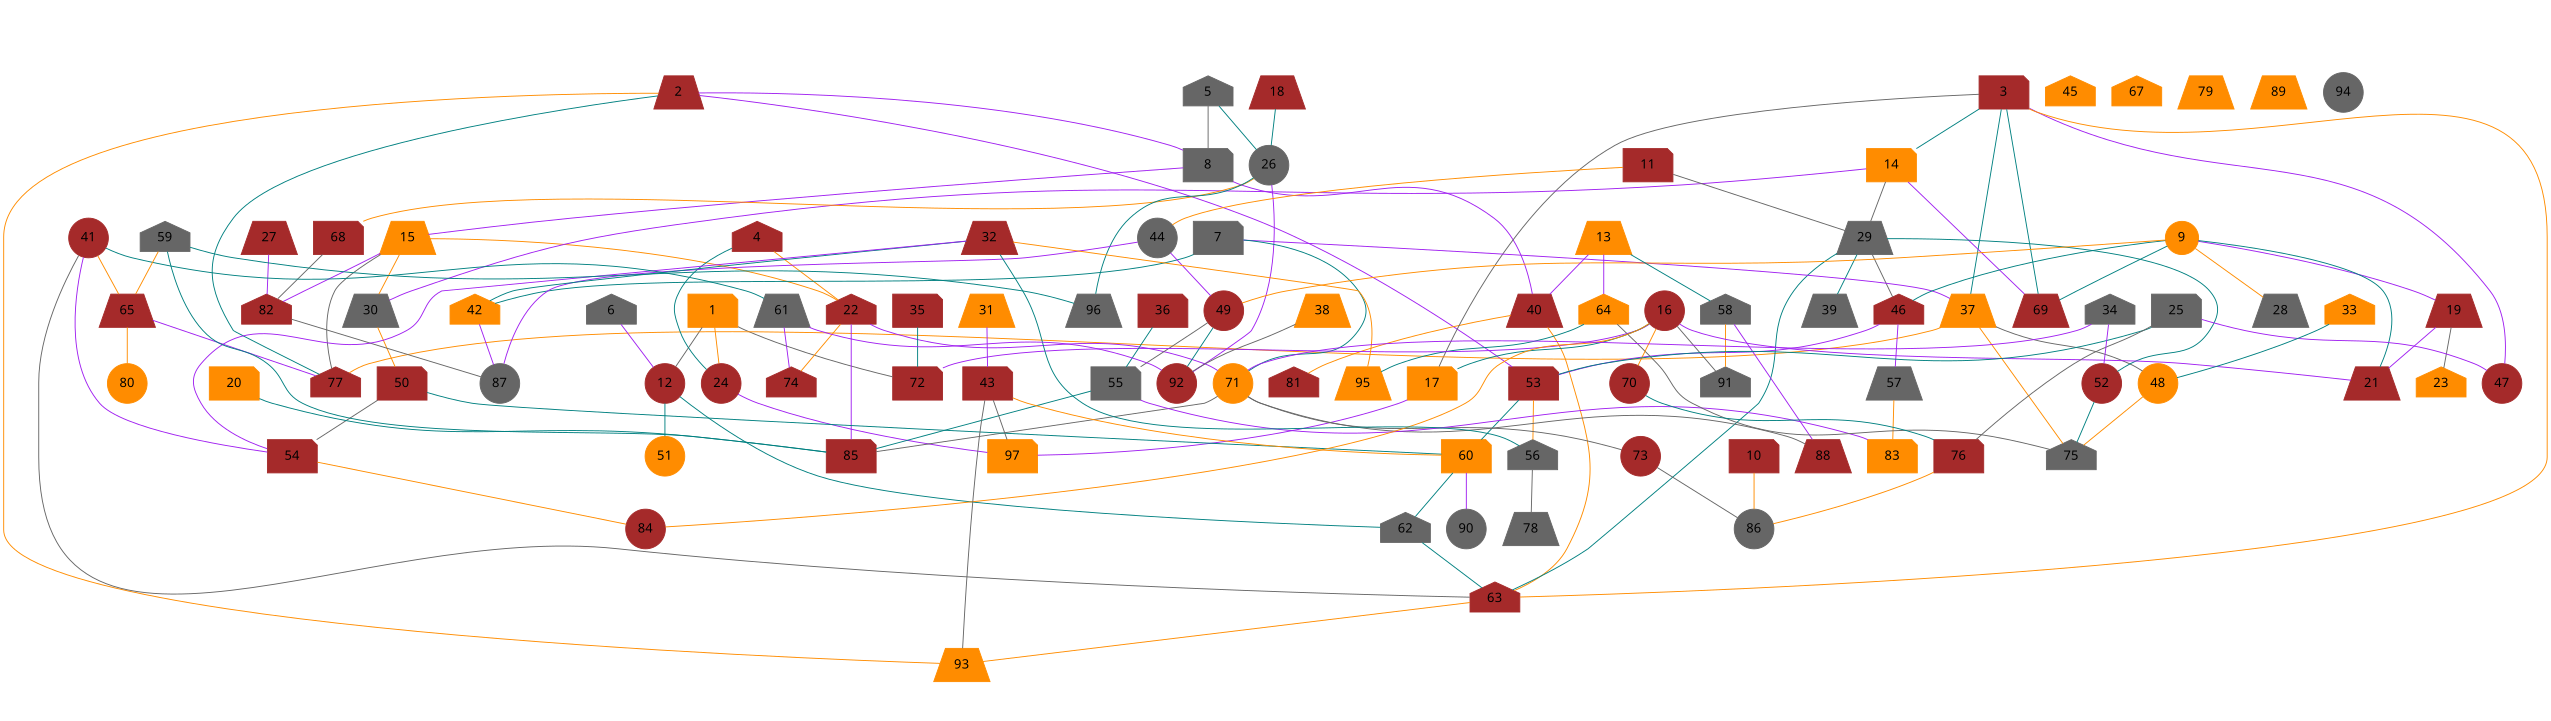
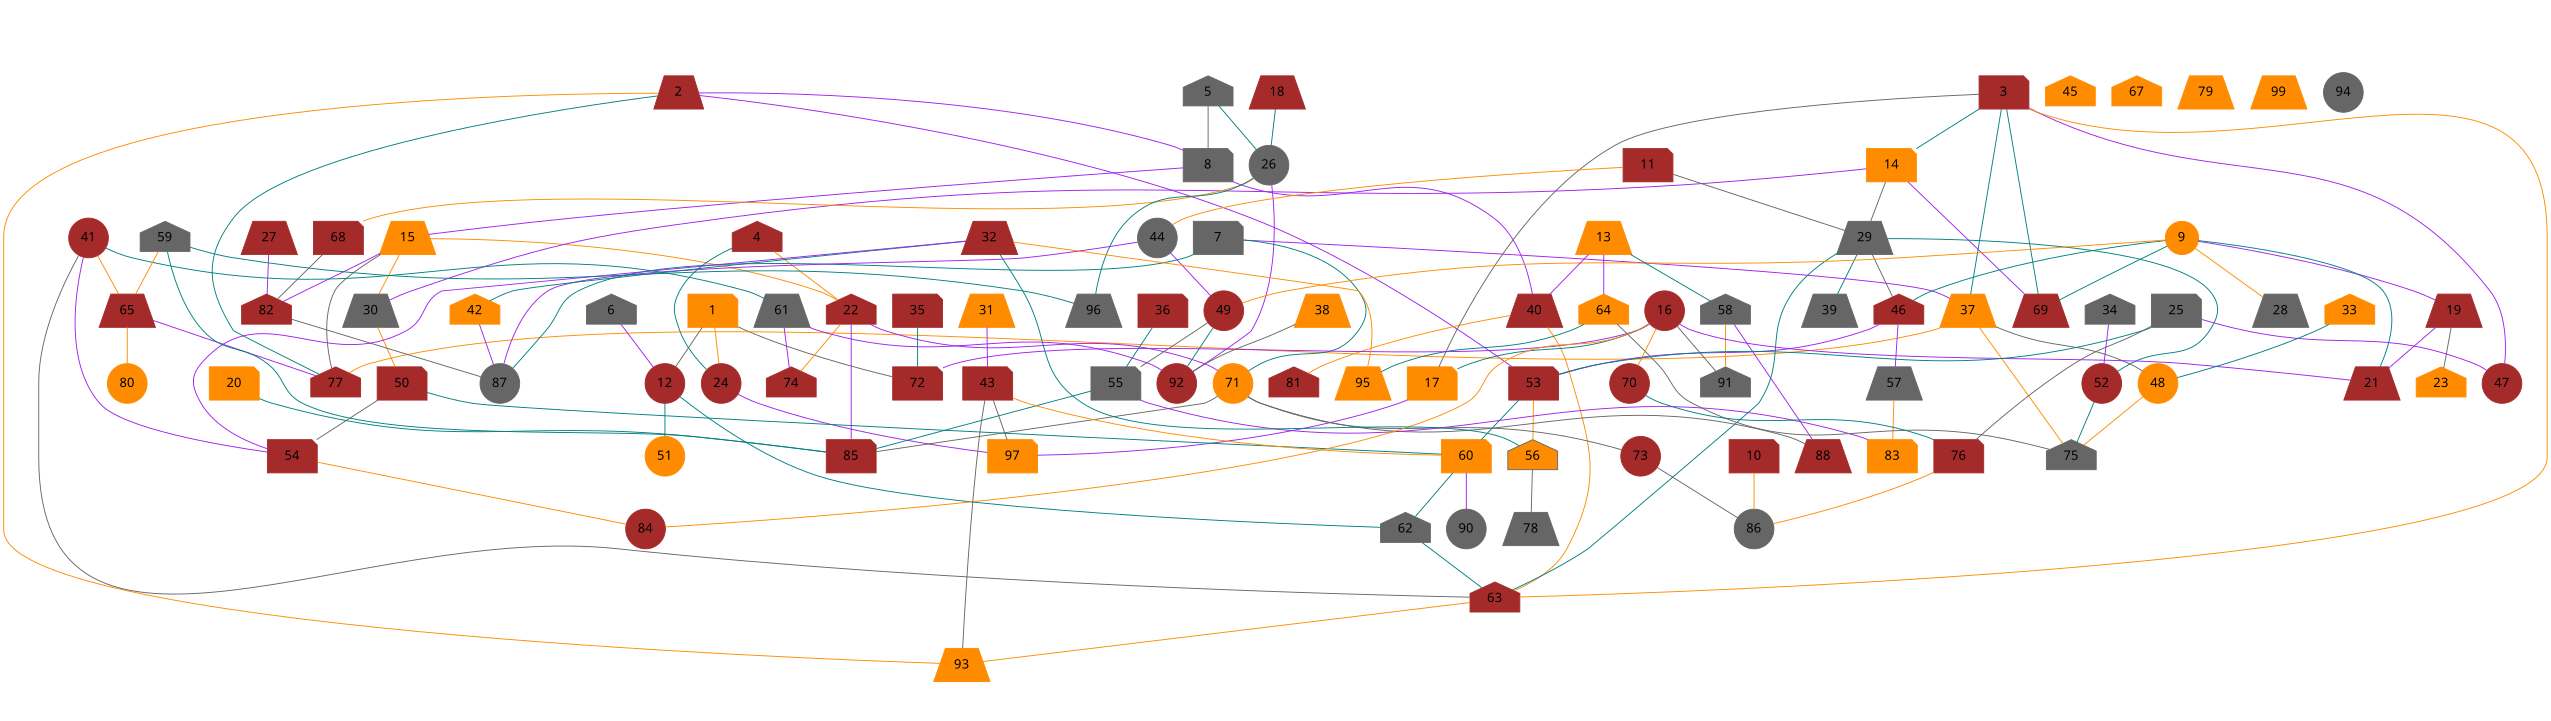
(2279, 92) -> (2279, 92)
(844, 281) -> (924, 267)
(1669, 344) -> none
(1533, 456) -> (1533, 456)
